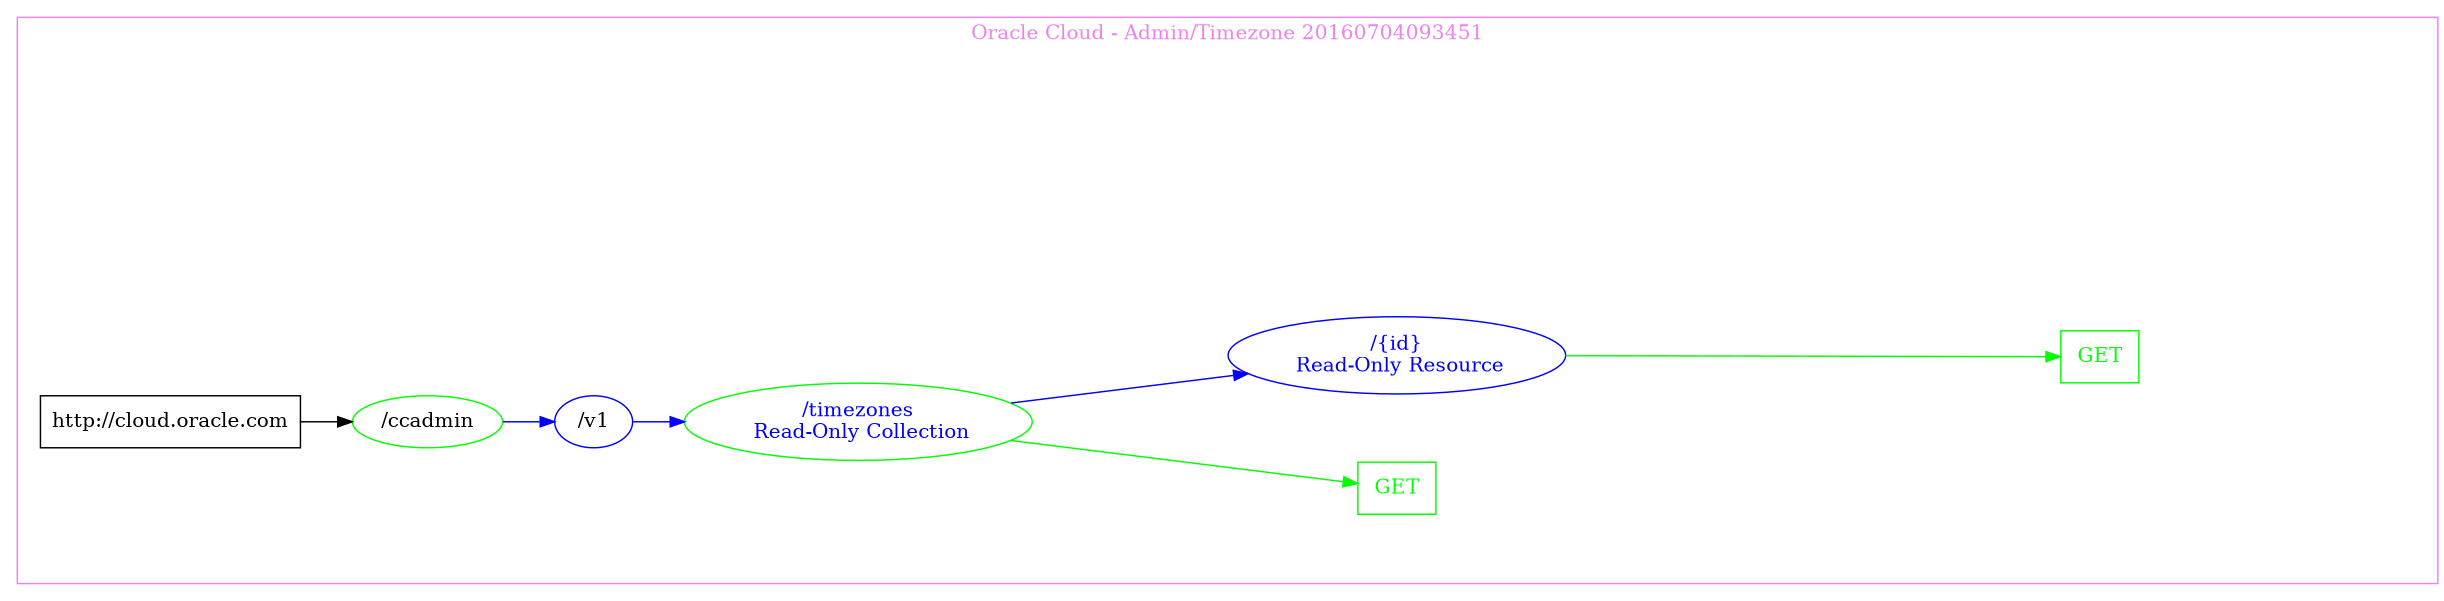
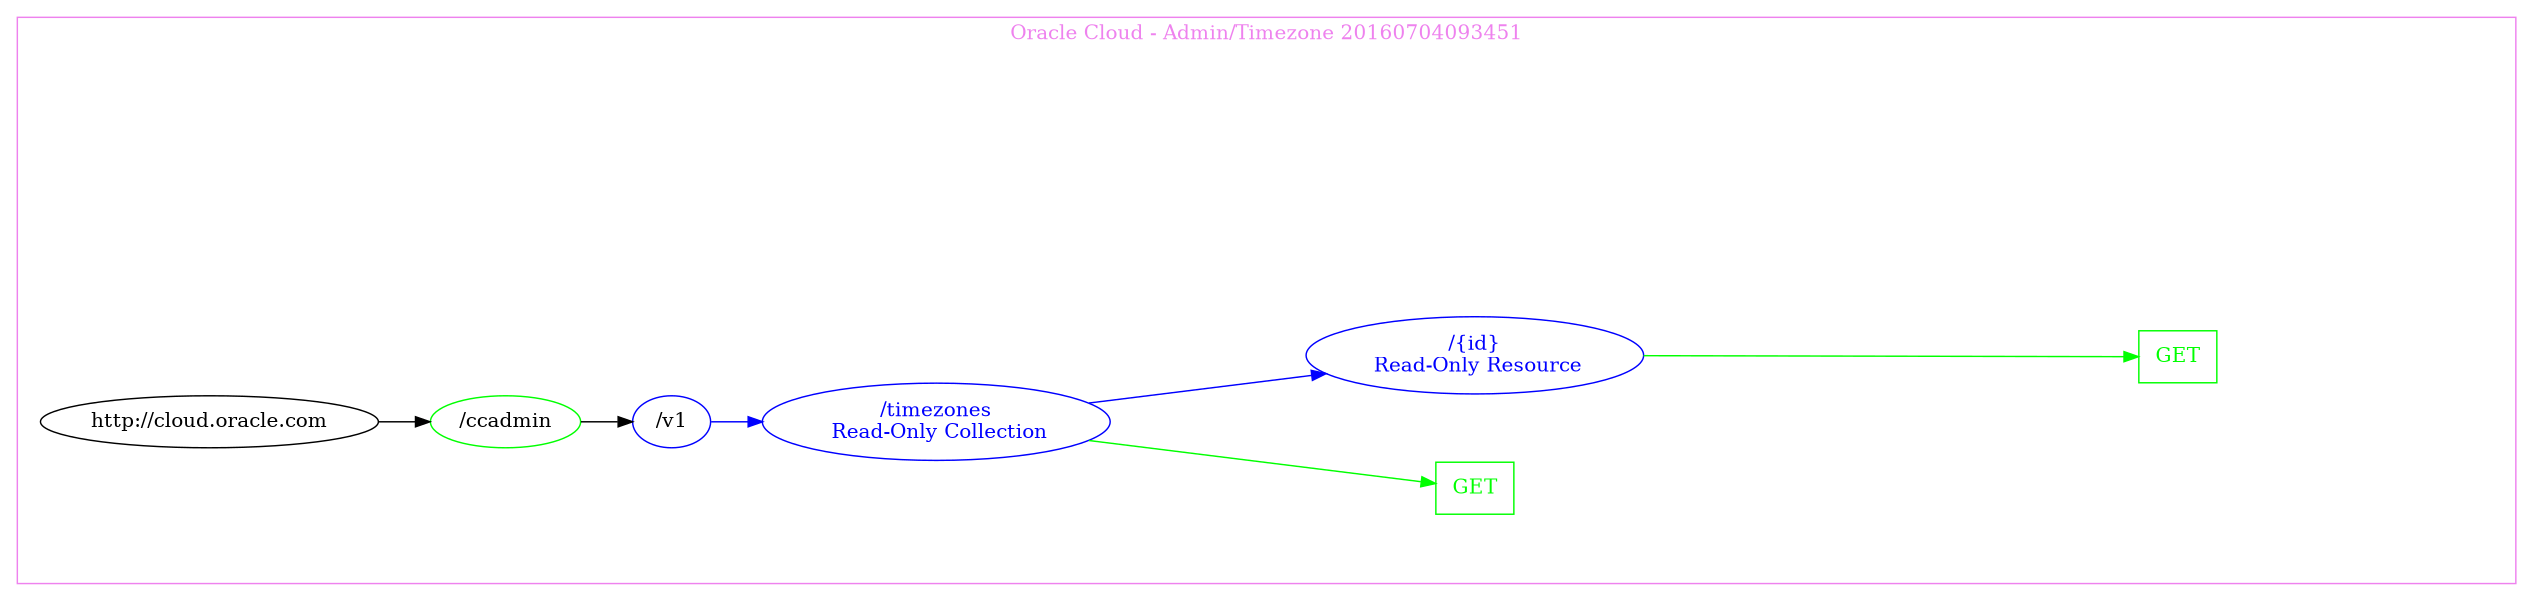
(170, 422) -> (209, 422)
(521, 422) -> (599, 422)
(858, 422) -> (936, 422)
